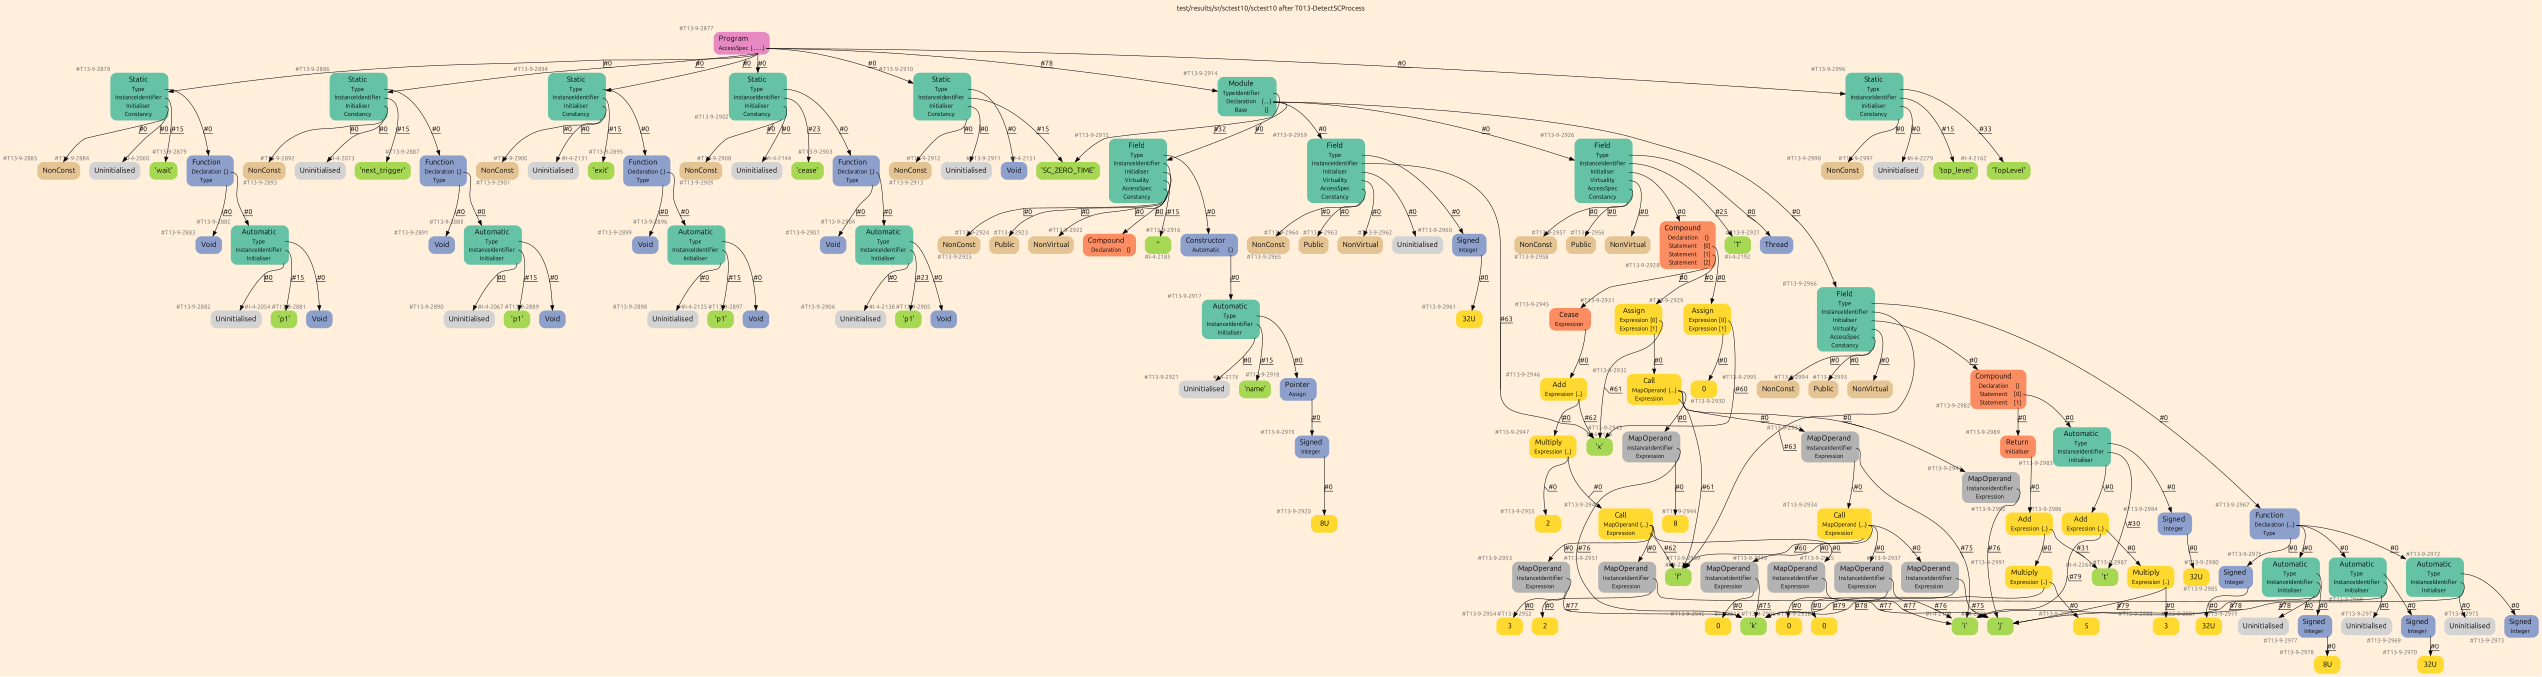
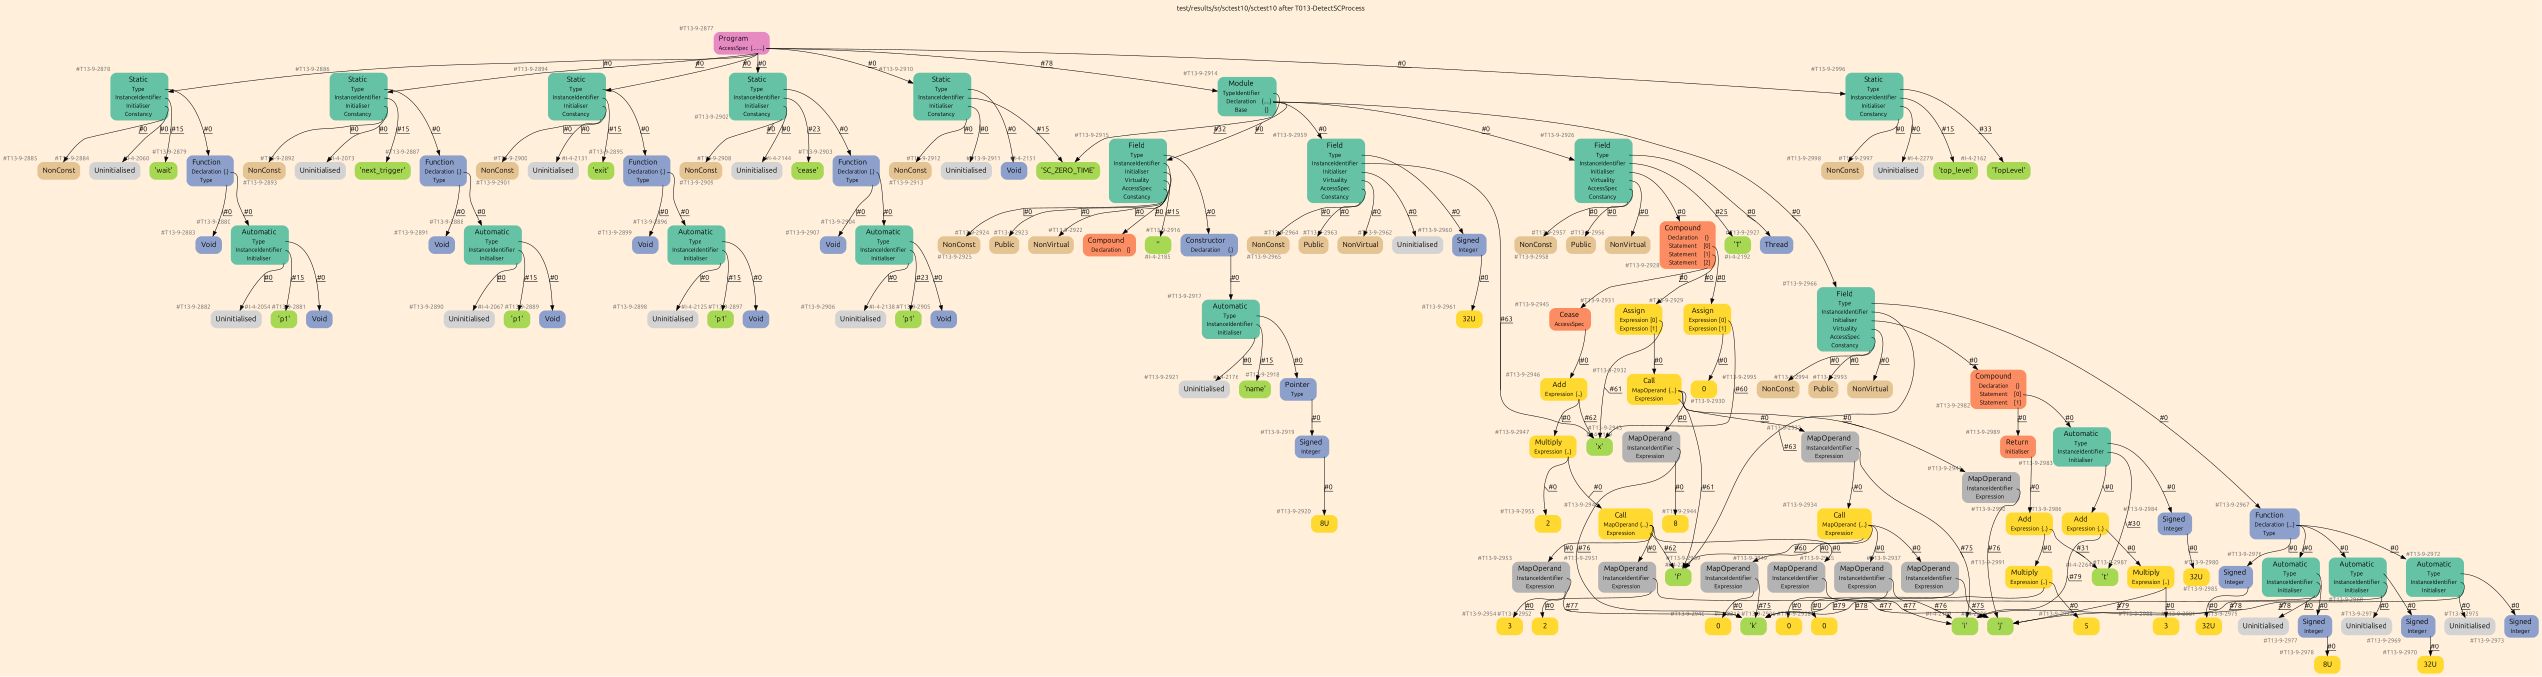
(1206, 250) -> (1206, 250)
(1569, 324) -> (1569, 324)
(1298, 394) -> (1298, 394)
